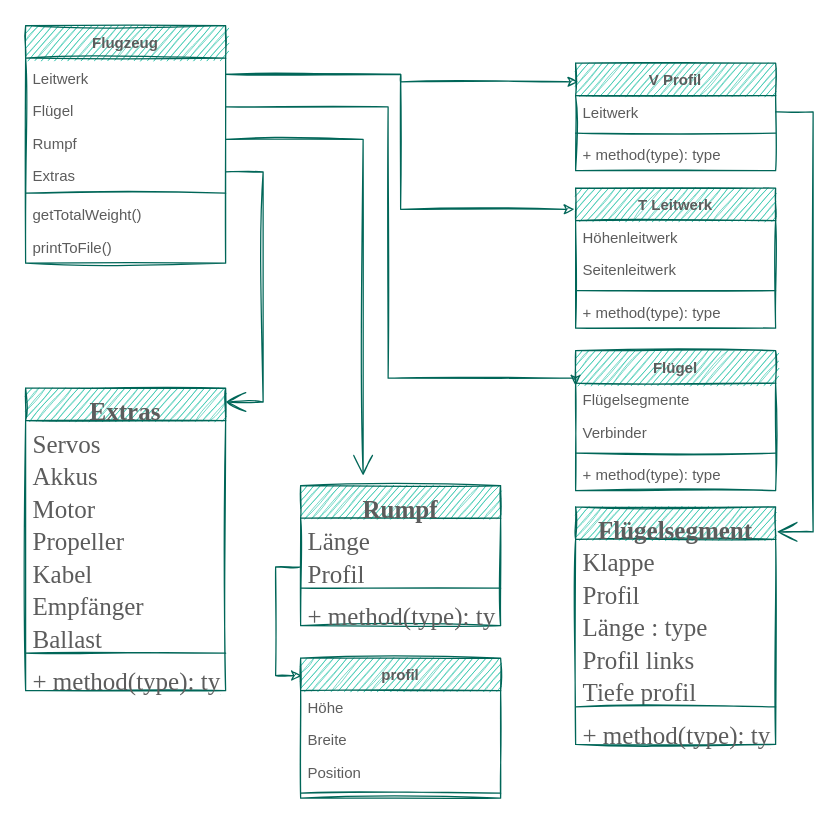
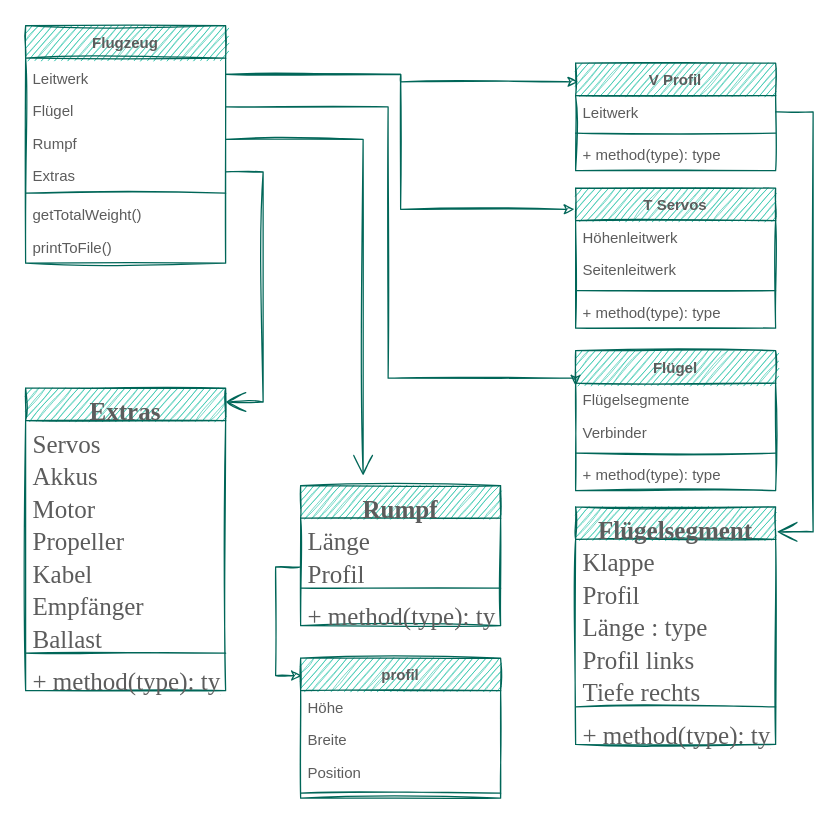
(675, 205) -> (675, 205)
(654, 693) -> (660, 693)
